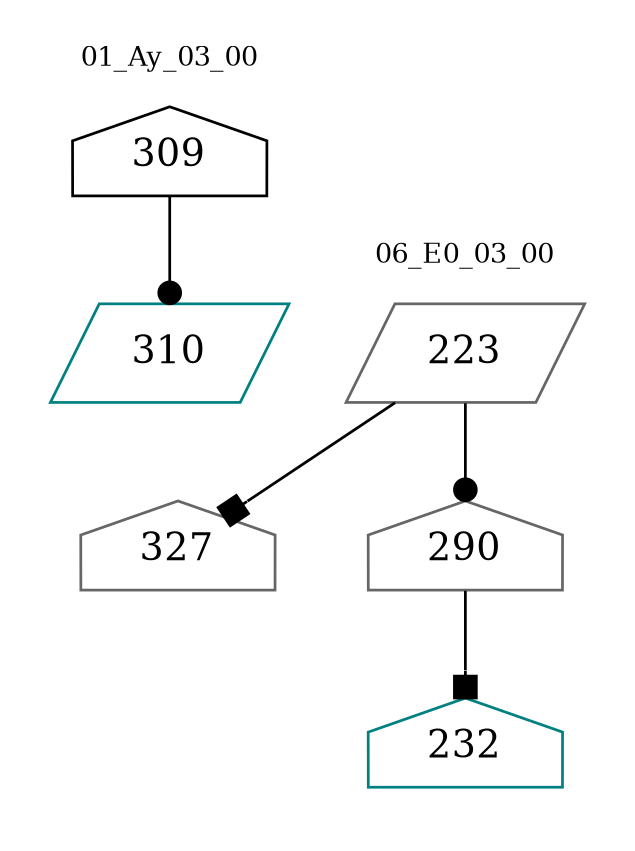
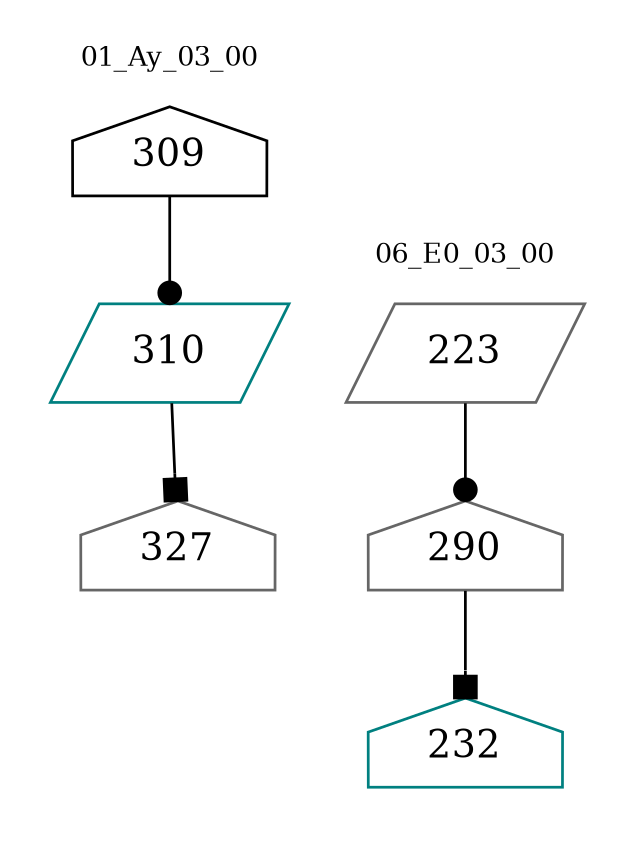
(347, 435) -> (173, 438)
